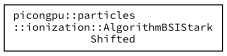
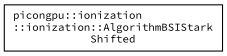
(113, 28) -> (113, 28)
